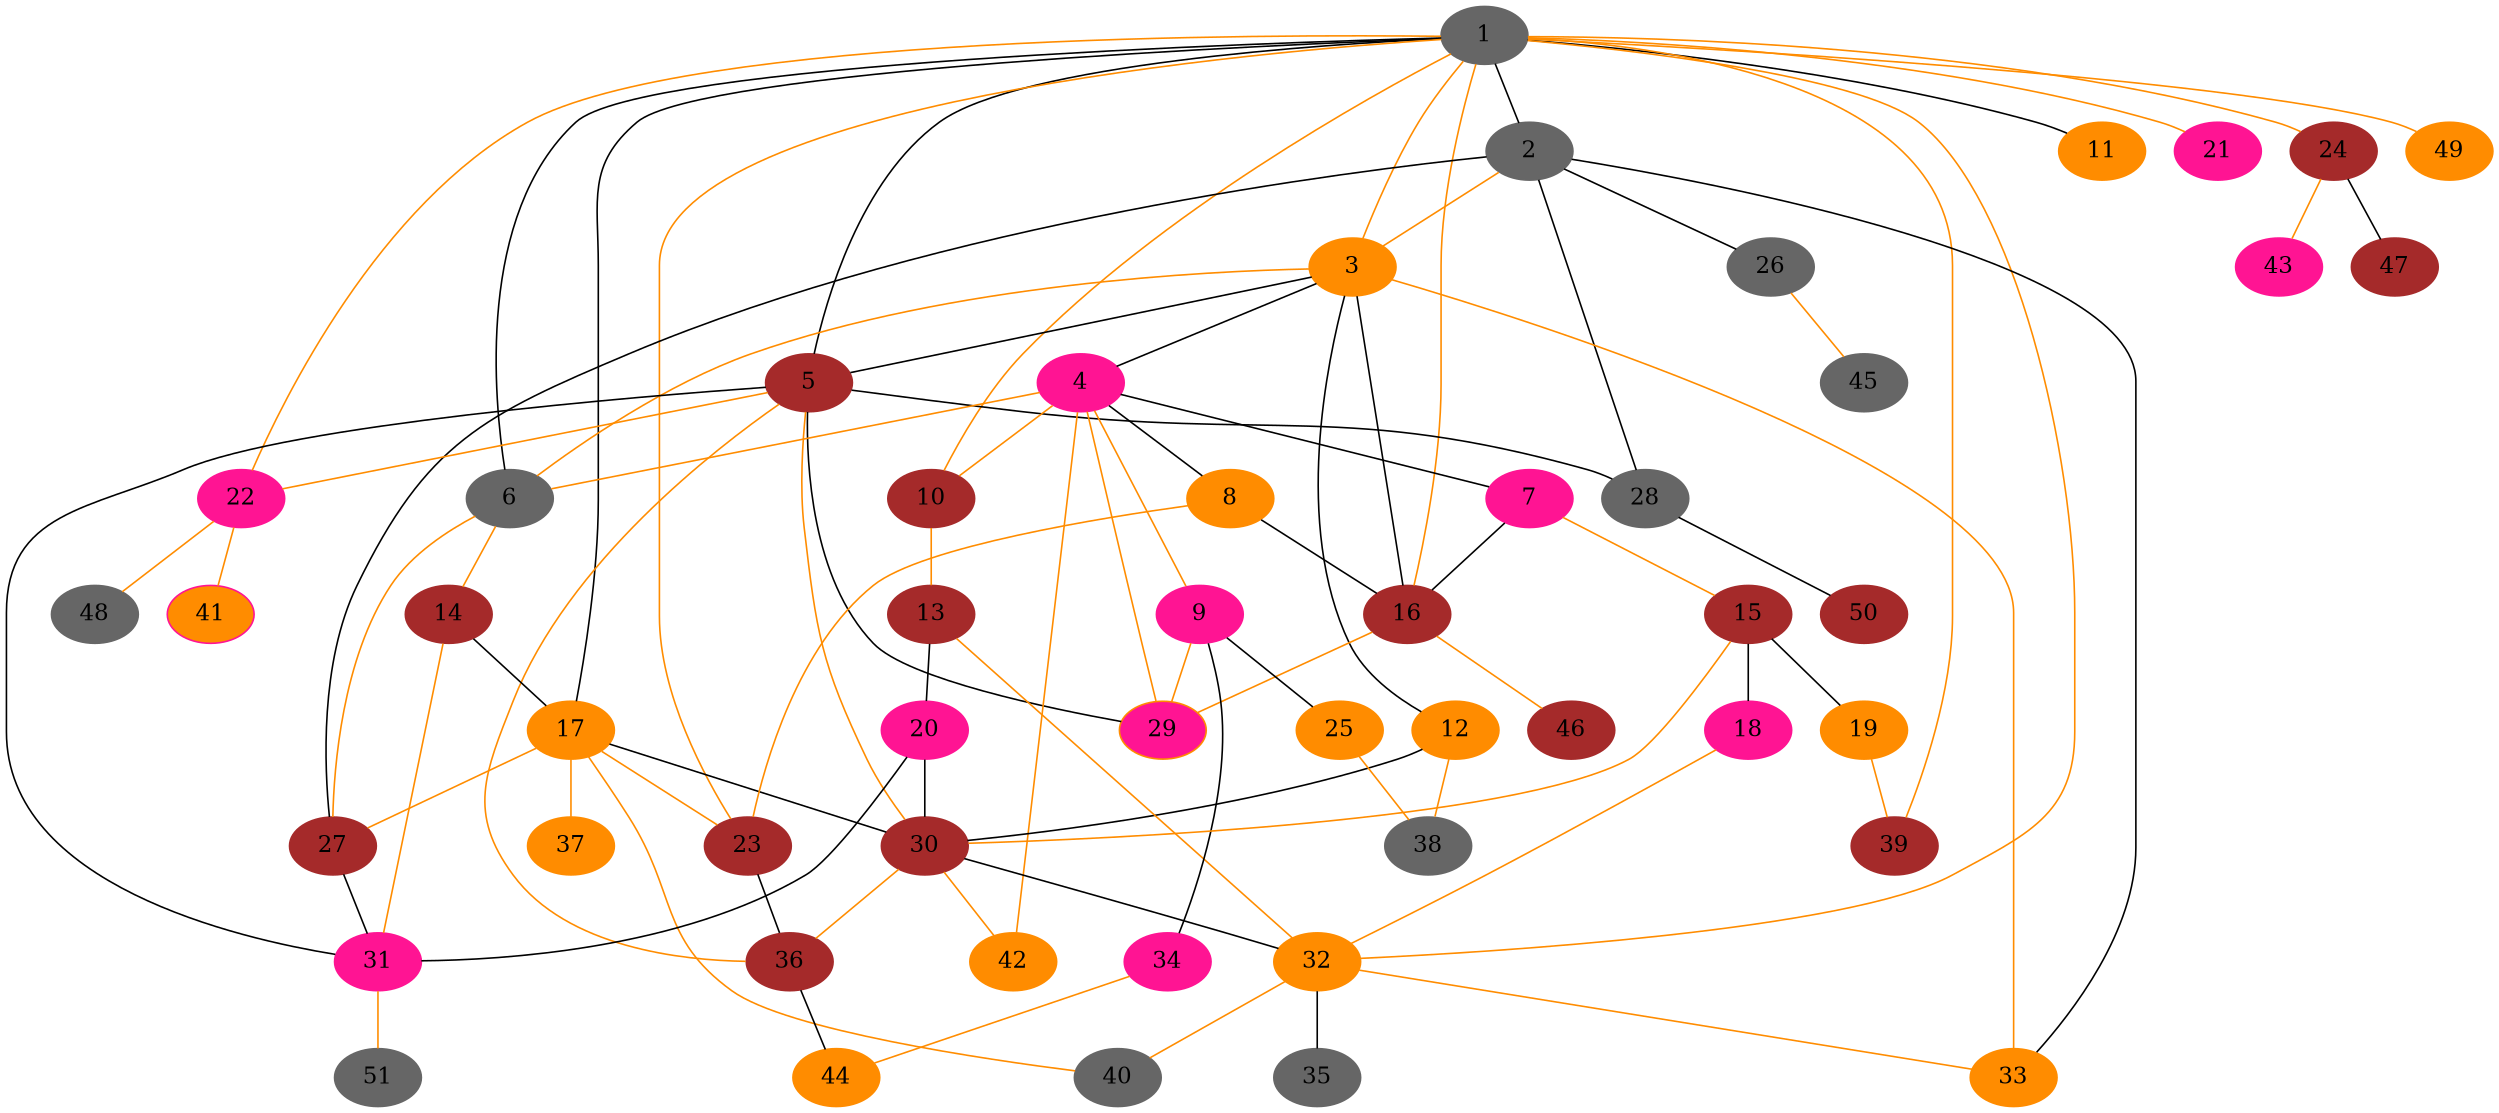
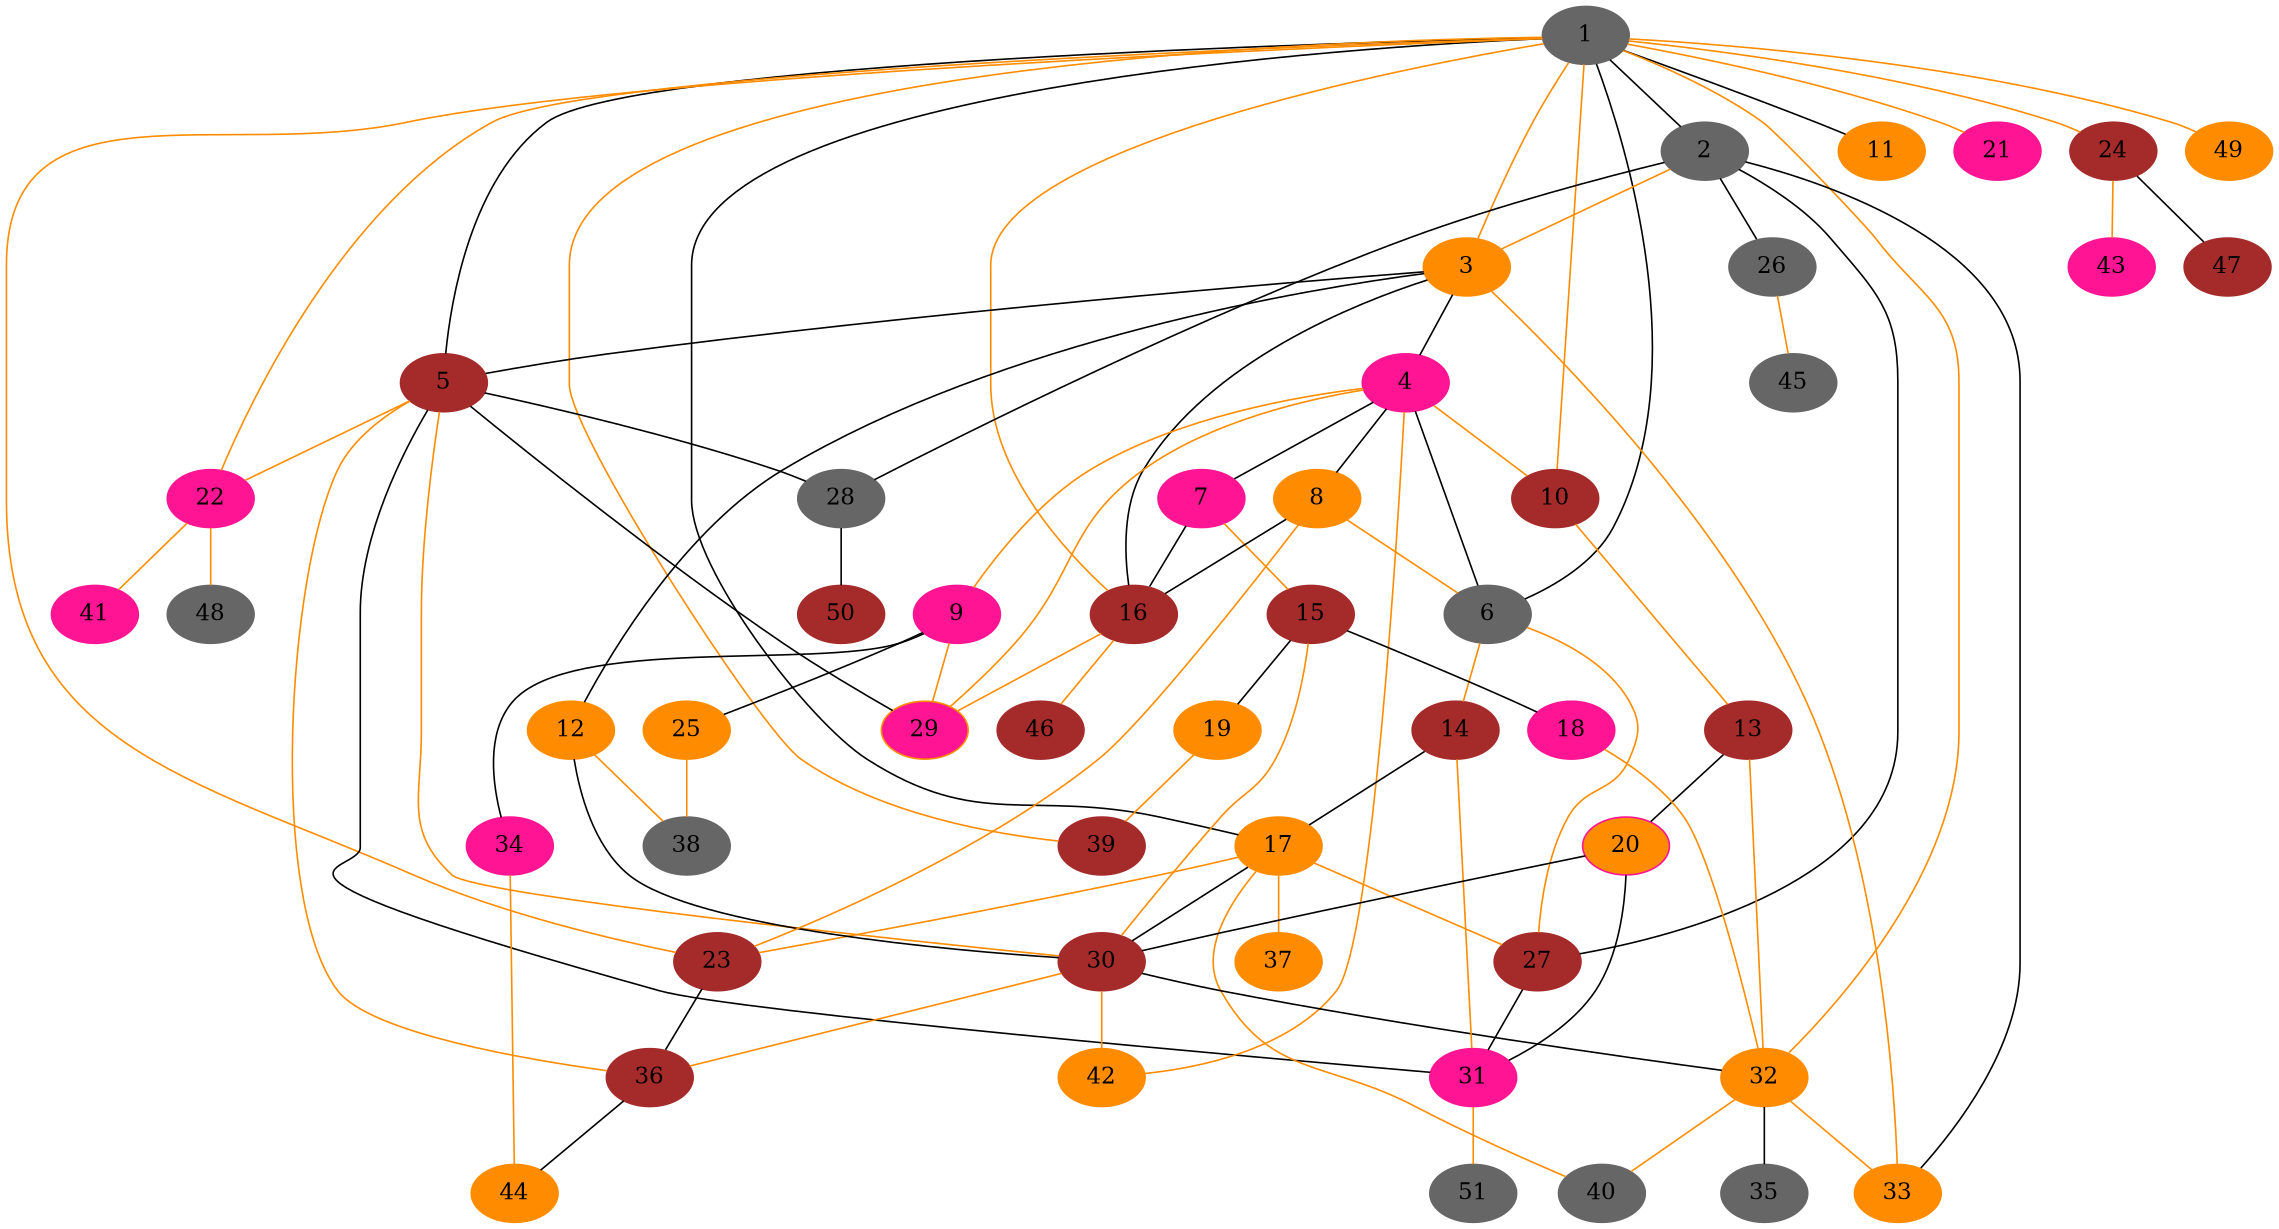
(905, 312) -> (1405, 558)
(783, 443) -> (1447, 498)
(211, 614) -> (95, 614)
(925, 730) -> (1626, 846)
